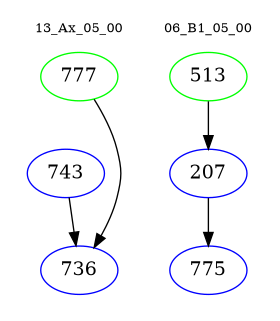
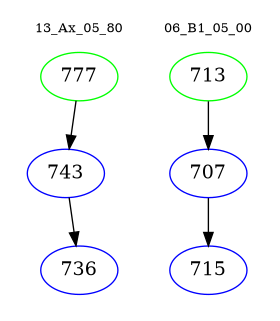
(79, 29) -> (79, 29)
(208, 77) -> (208, 77)
(120, 167) -> (74, 118)
(208, 173) -> (208, 173)
(208, 270) -> (208, 270)
